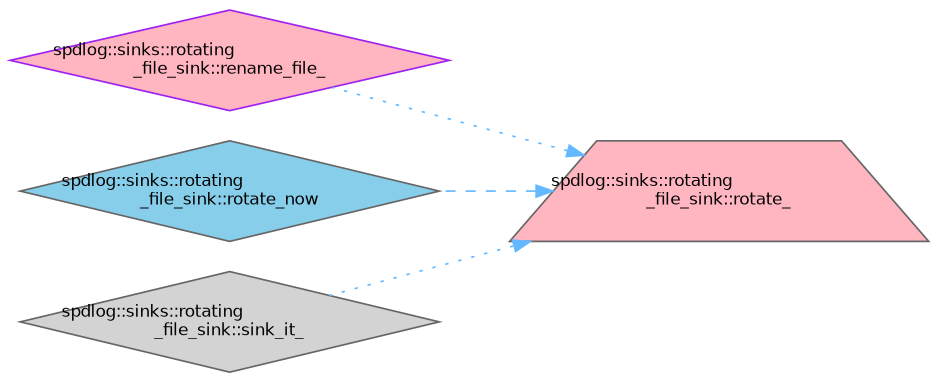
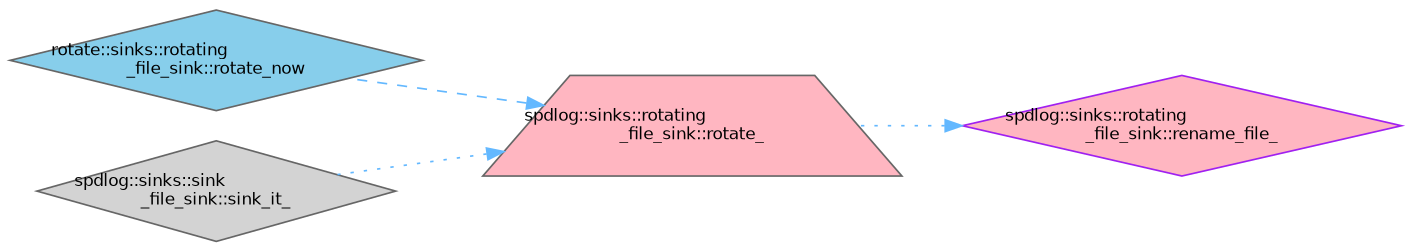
(450, 119) -> (902, 126)
(230, 191) -> (216, 60)
(230, 322) -> (216, 191)
